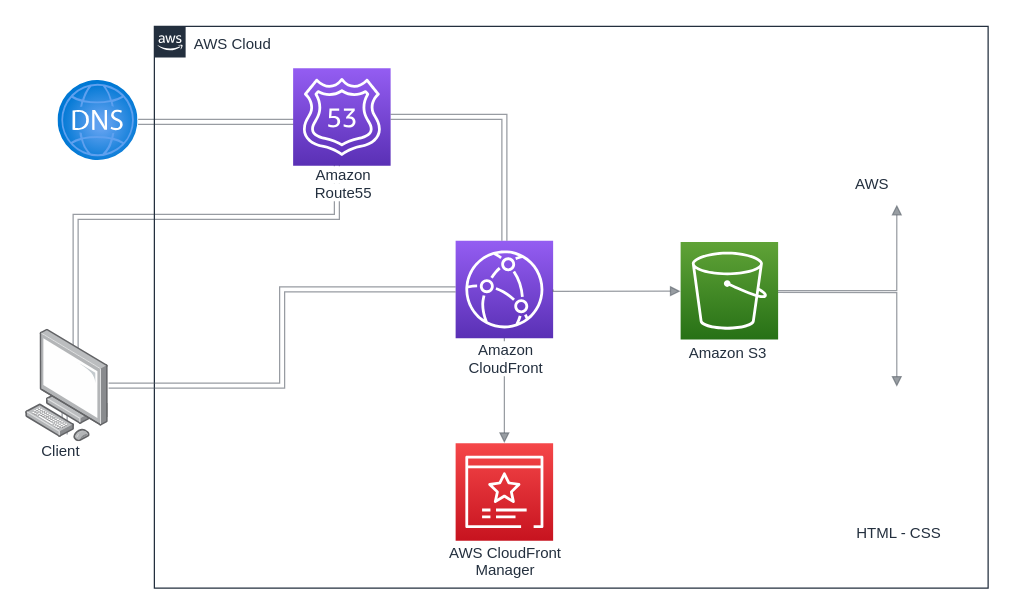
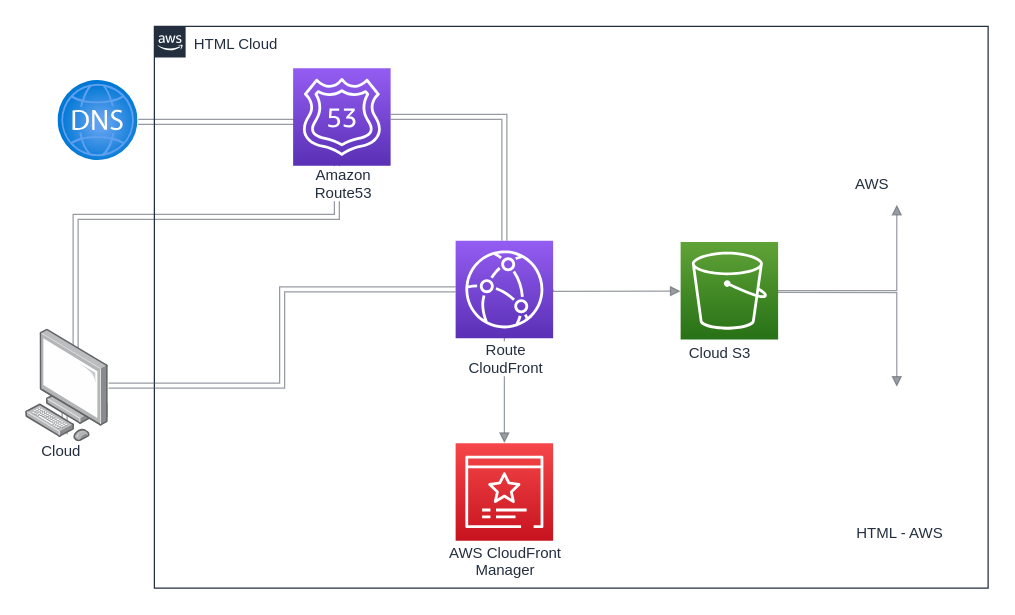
(228, 45) -> (232, 45)
(344, 185) -> (344, 185)
(725, 353) -> (719, 353)
(506, 360) -> (506, 360)
(63, 452) -> (61, 452)
(895, 533) -> (895, 533)
